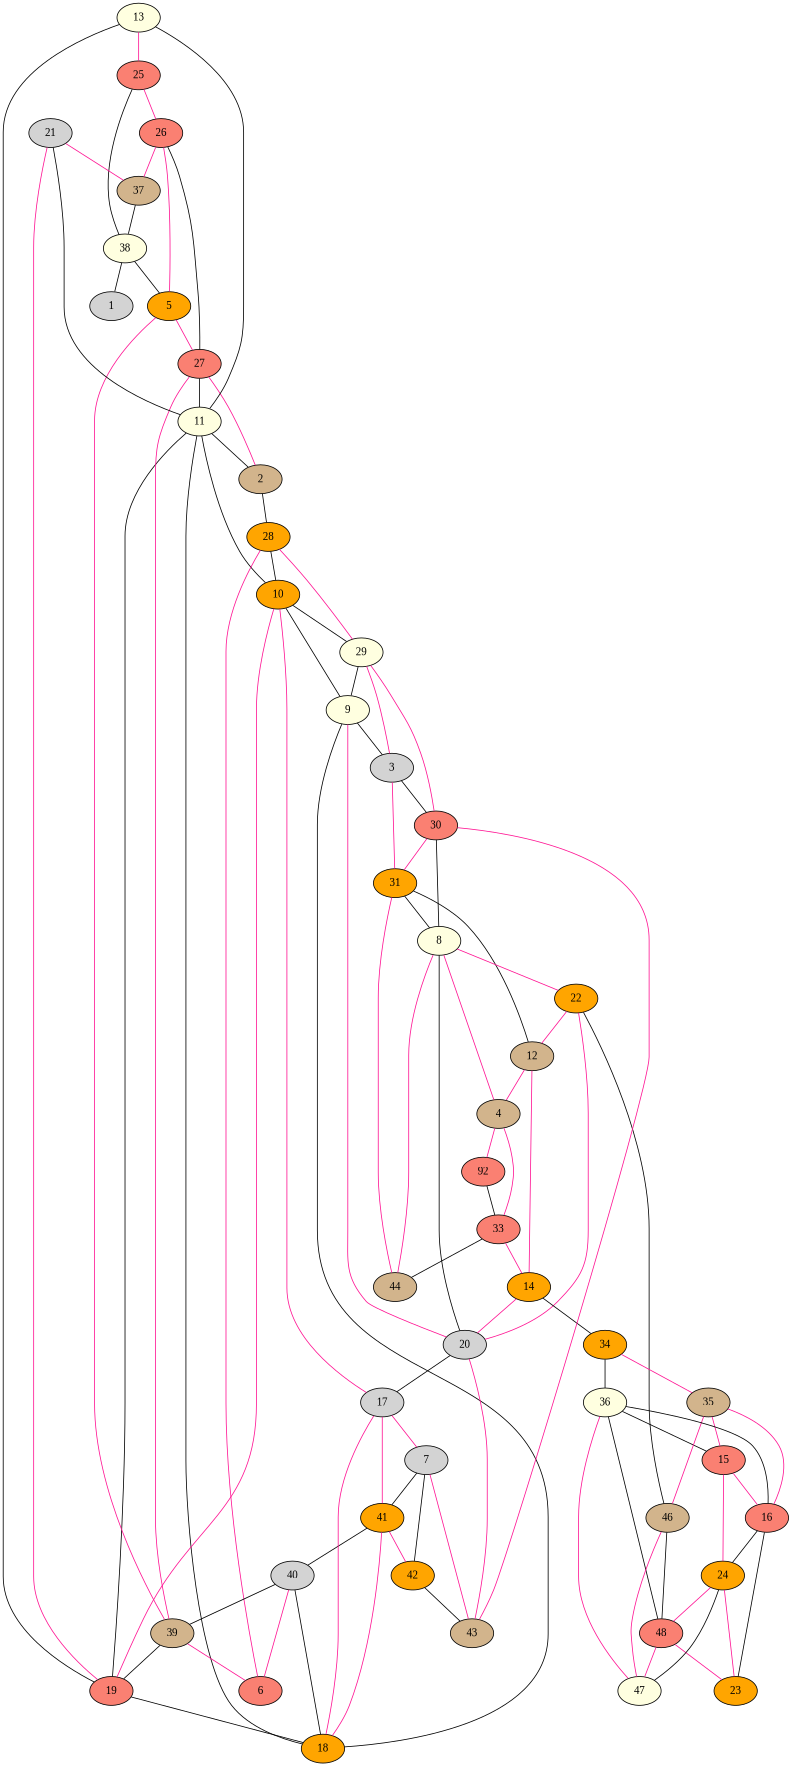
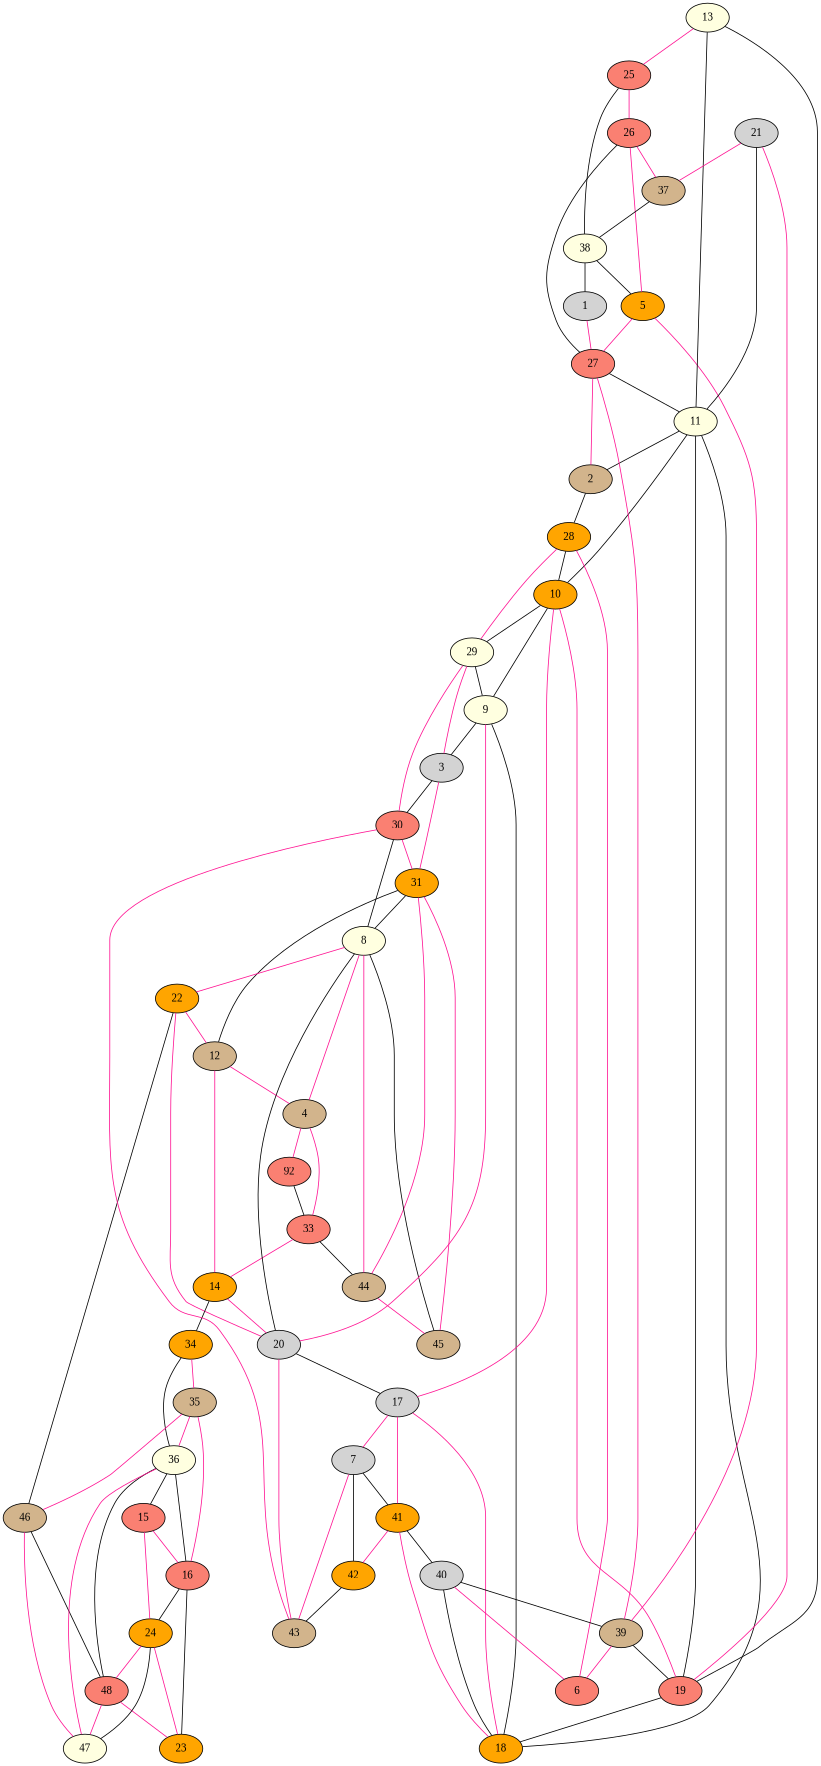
none -> (589, 335)
none -> (438, 1345)
(716, 1433) -> (184, 1431)
